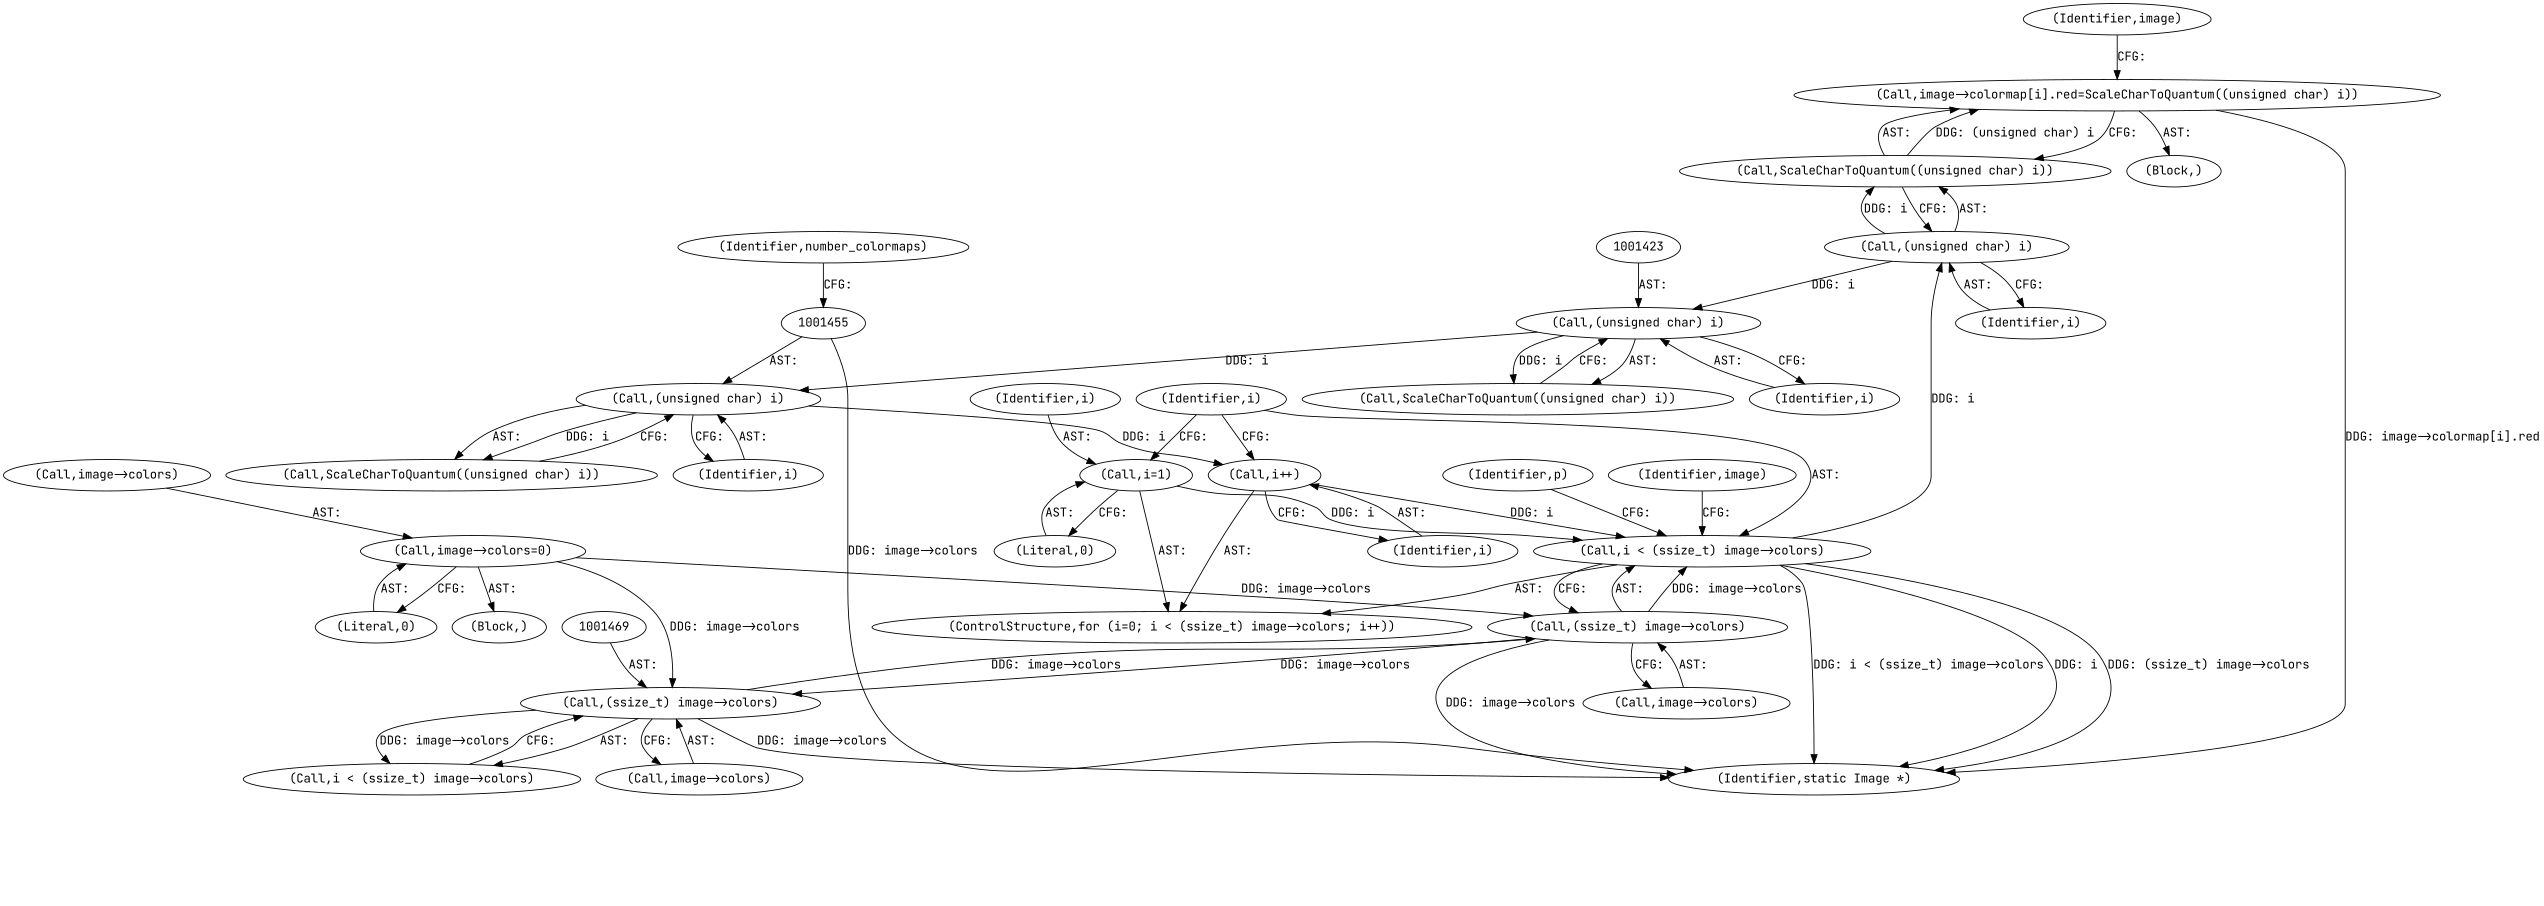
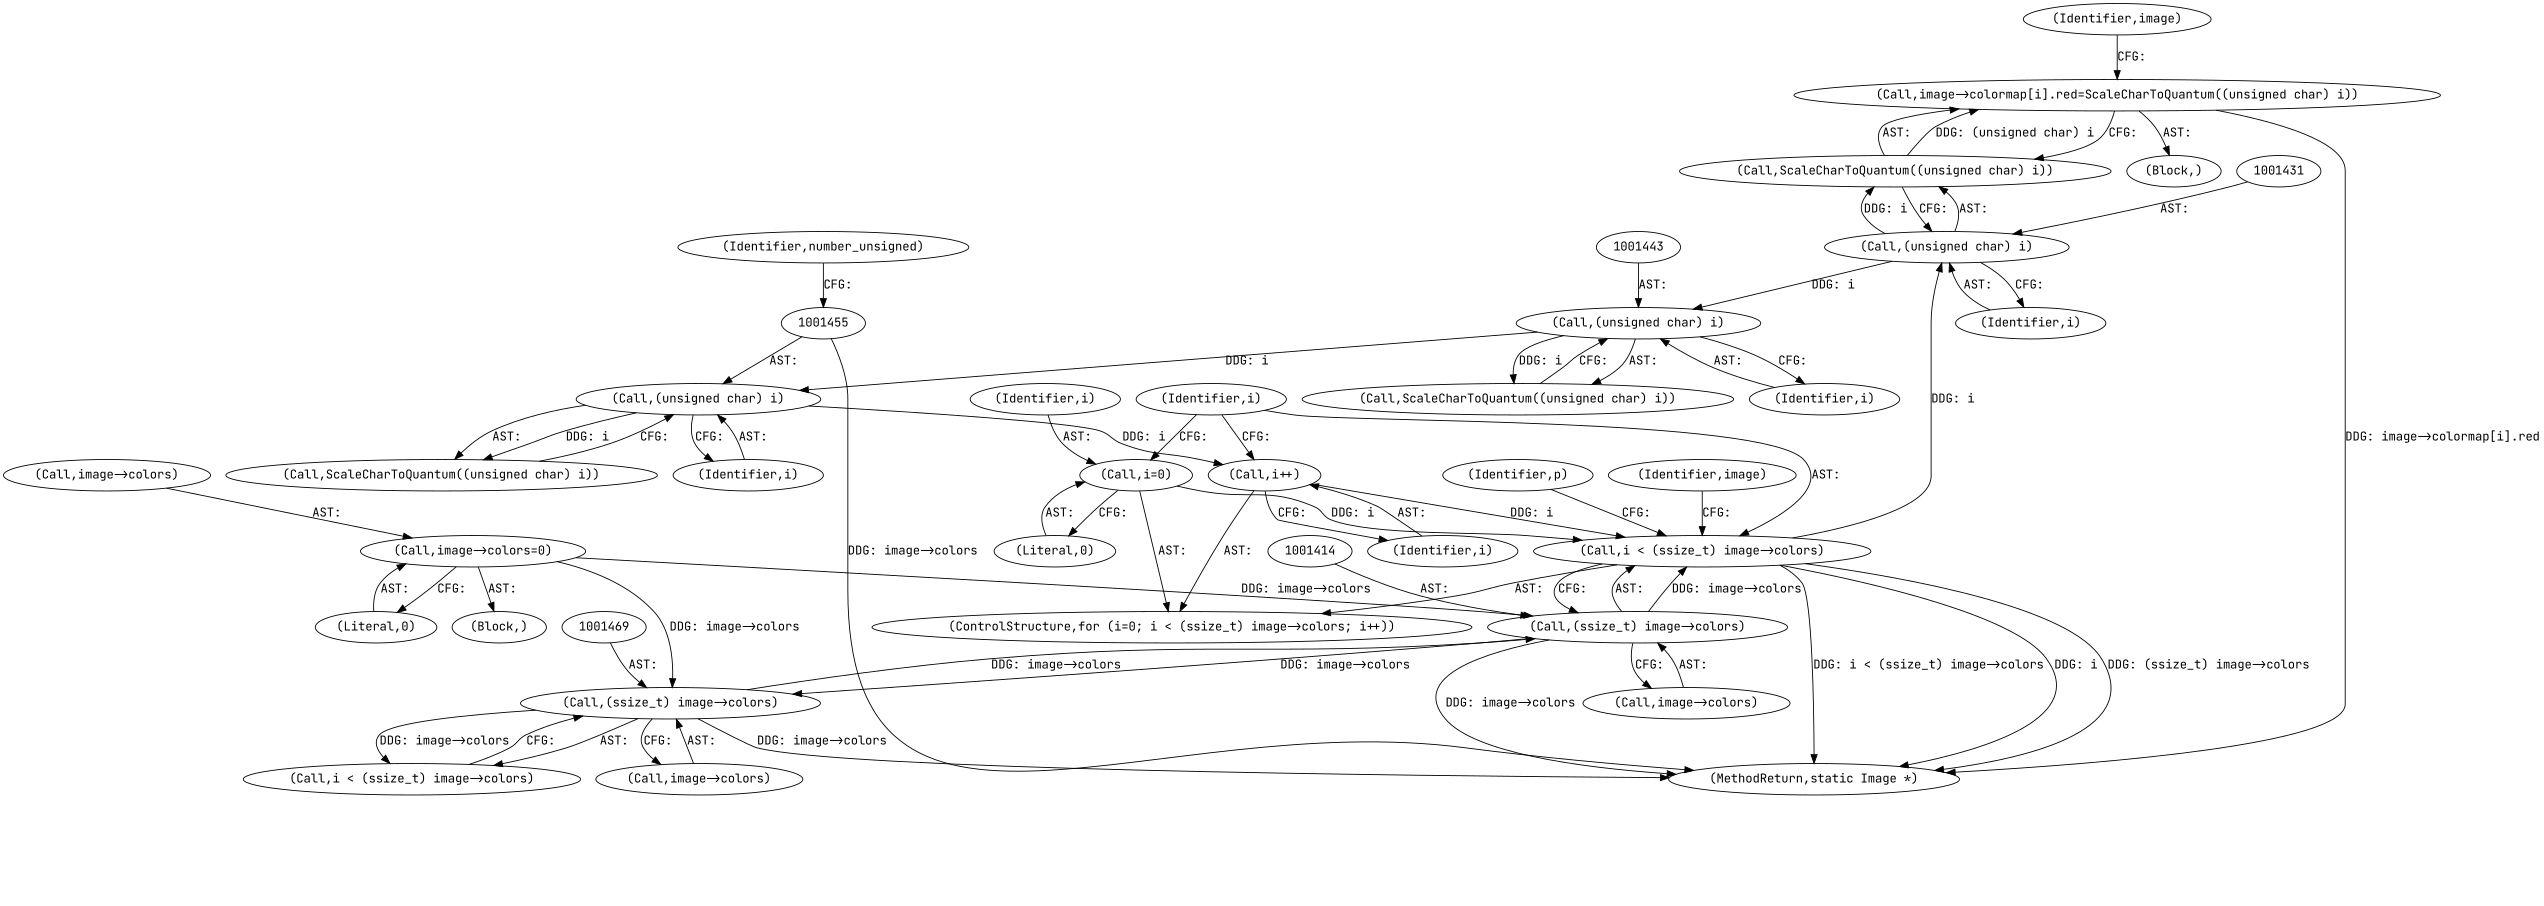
none -> (2279, 171)
(823, 247) -> (823, 247)
(1638, 247) -> (1638, 247)
(1136, 475) -> (1136, 475)
none -> (1310, 551)
(1814, 779) -> (1814, 779)
